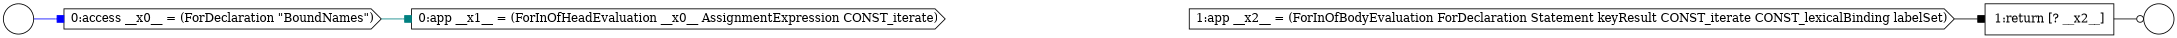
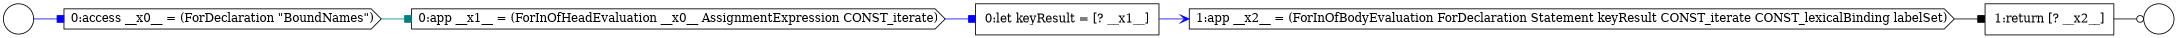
none -> (1067, 19)
